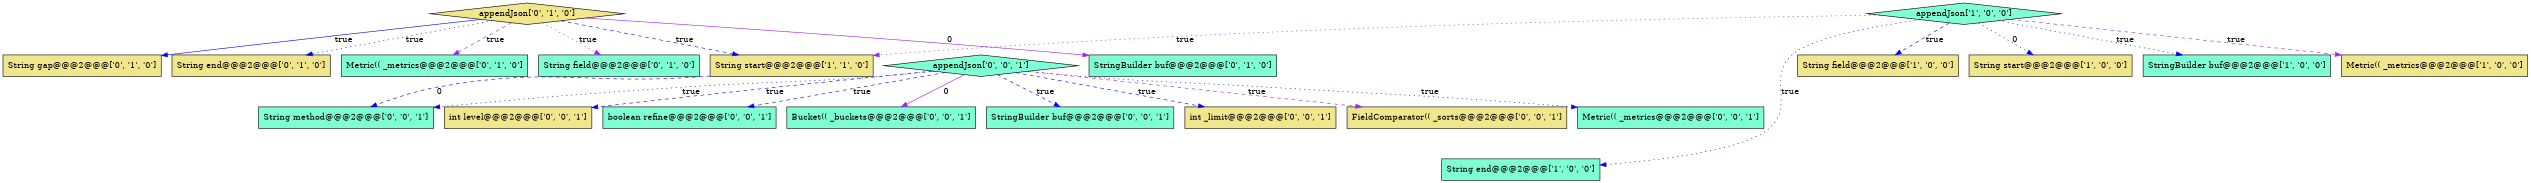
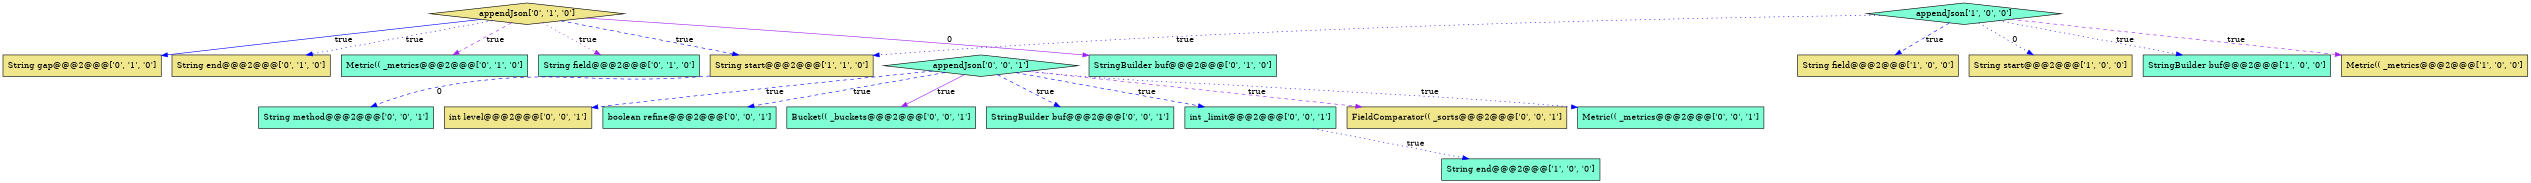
(1379, 28) -> (1379, 28)
(687, 87) -> none
(947, 92) -> (947, 92)
(1780, 109) -> (1388, 143)
(1260, 118) -> (1260, 118)
